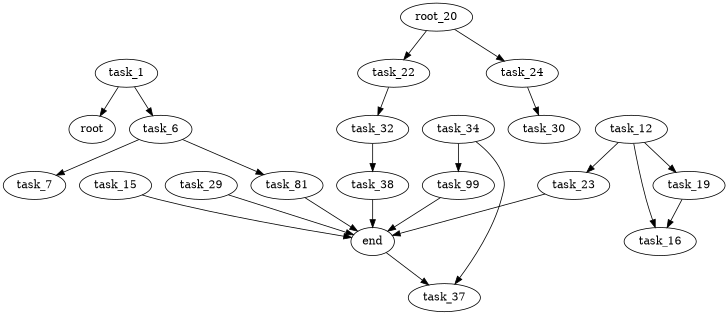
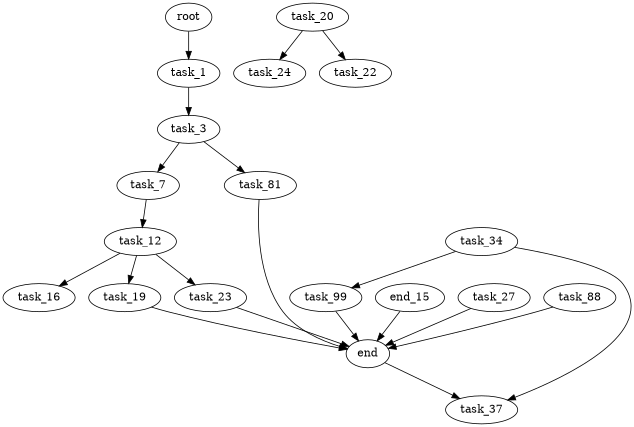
(437, 17) -> (313, 17)
(111, 98) -> (189, 41)
(161, 129) -> (189, 129)
(373, 129) -> none
(544, 129) -> none
(116, 185) -> (410, 298)
(201, 185) -> (494, 298)
(373, 185) -> (580, 298)
none -> (145, 210)
(676, 210) -> (245, 330)
